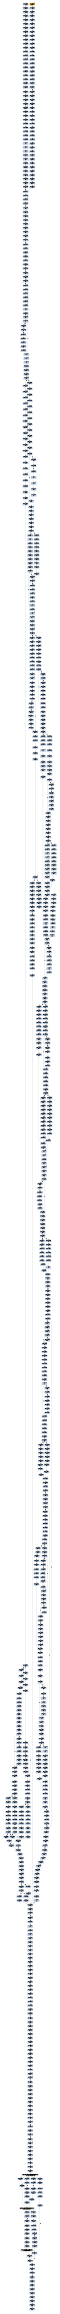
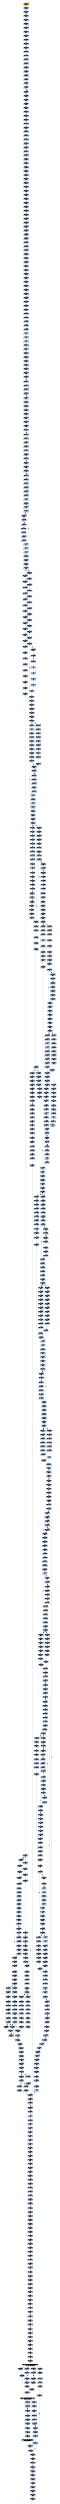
none -> (26, 191)
